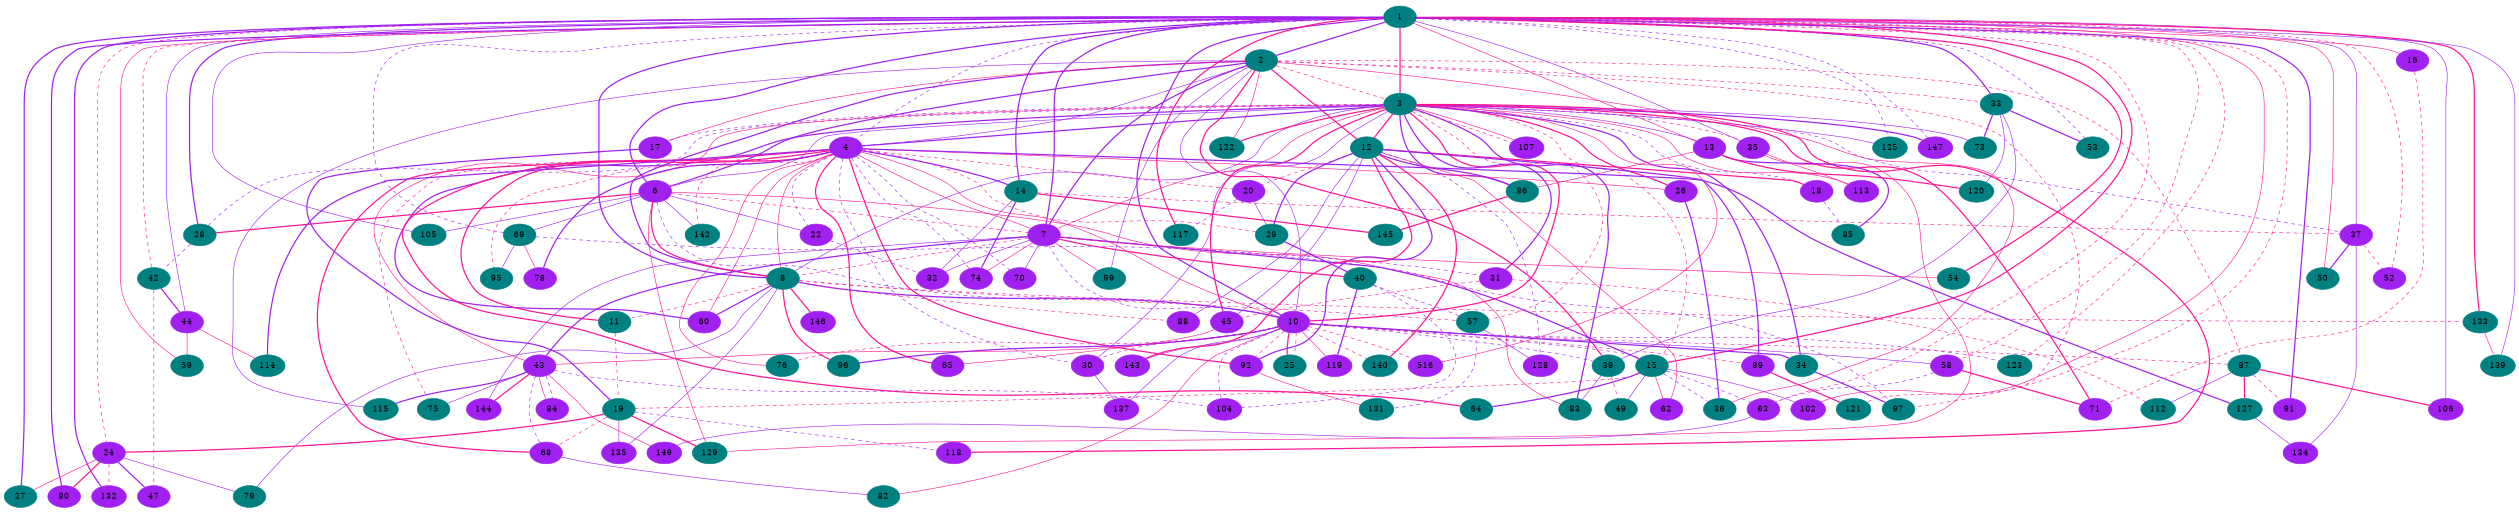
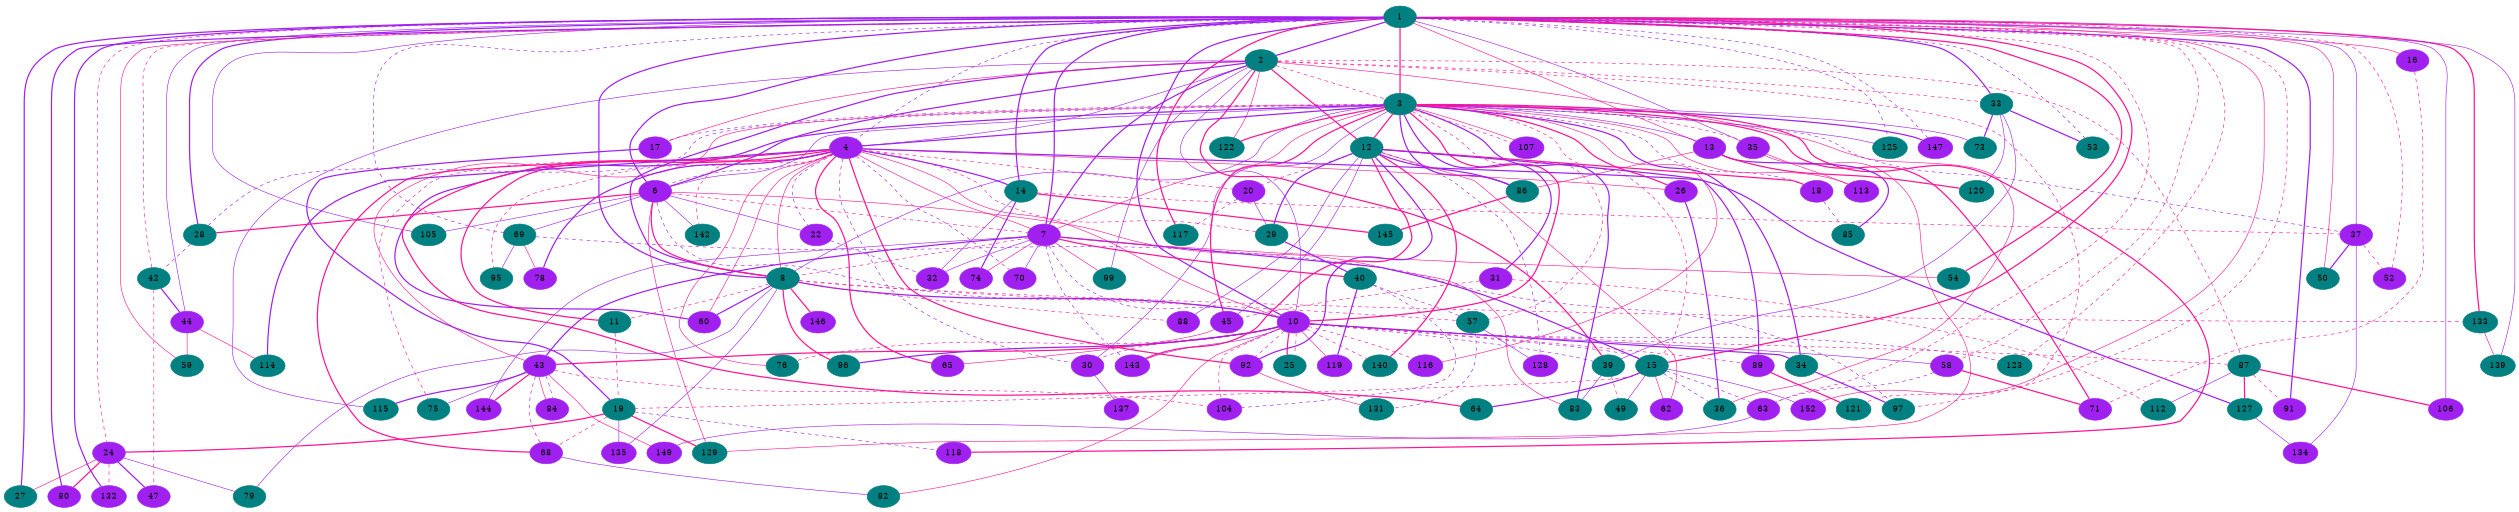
(913, 216) -> (734, 171)
(1270, 254) -> (1074, 308)
(918, 351) -> (918, 351)
(1186, 353) -> none
(1223, 357) -> (1223, 357)
(1425, 366) -> (1425, 366)
(848, 391) -> (848, 391)
(1808, 409) -> (1808, 409)
